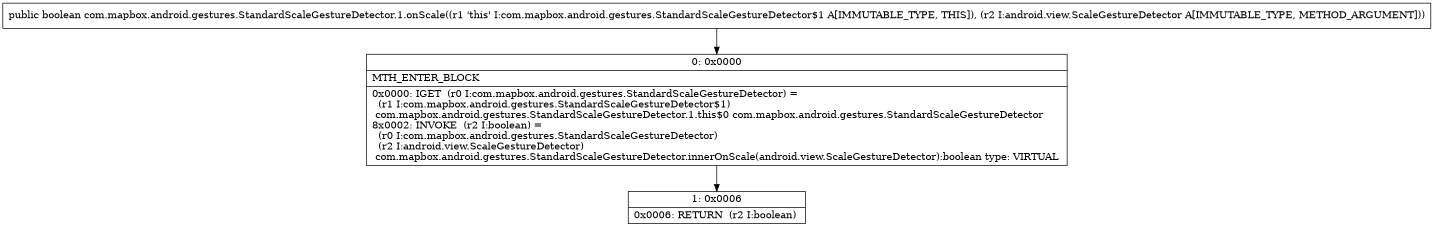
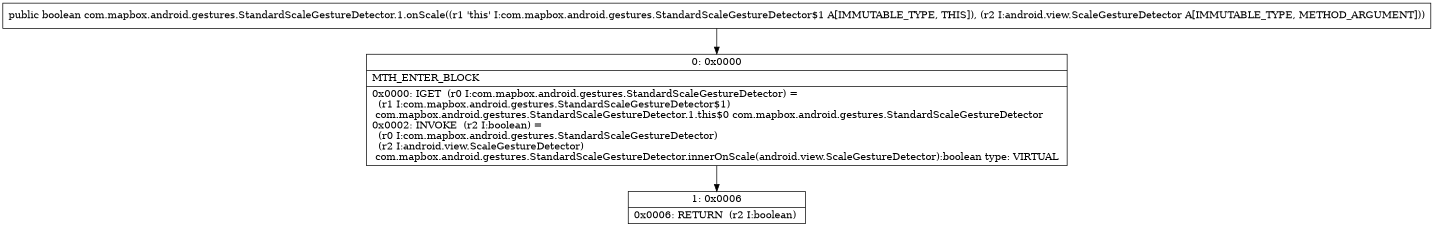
(459, 126) -> (459, 126)
